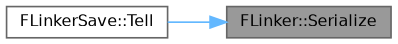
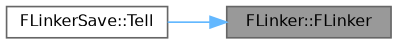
(309, 22) -> (309, 22)
